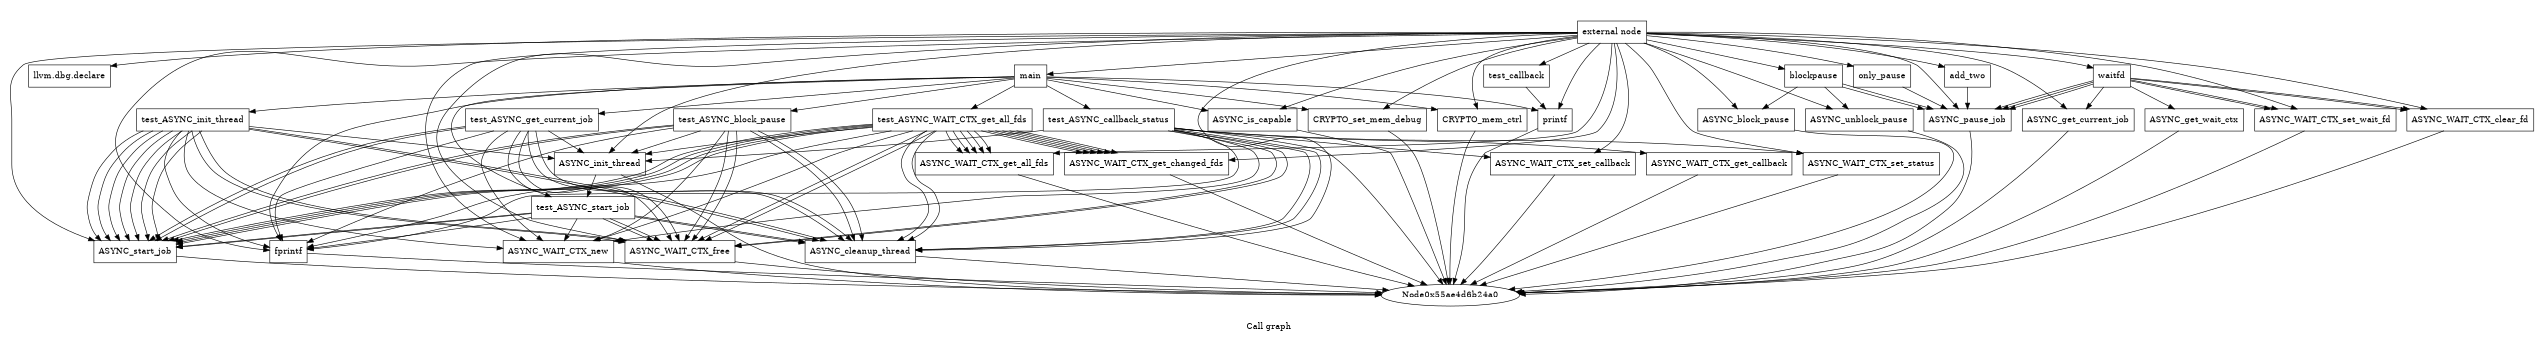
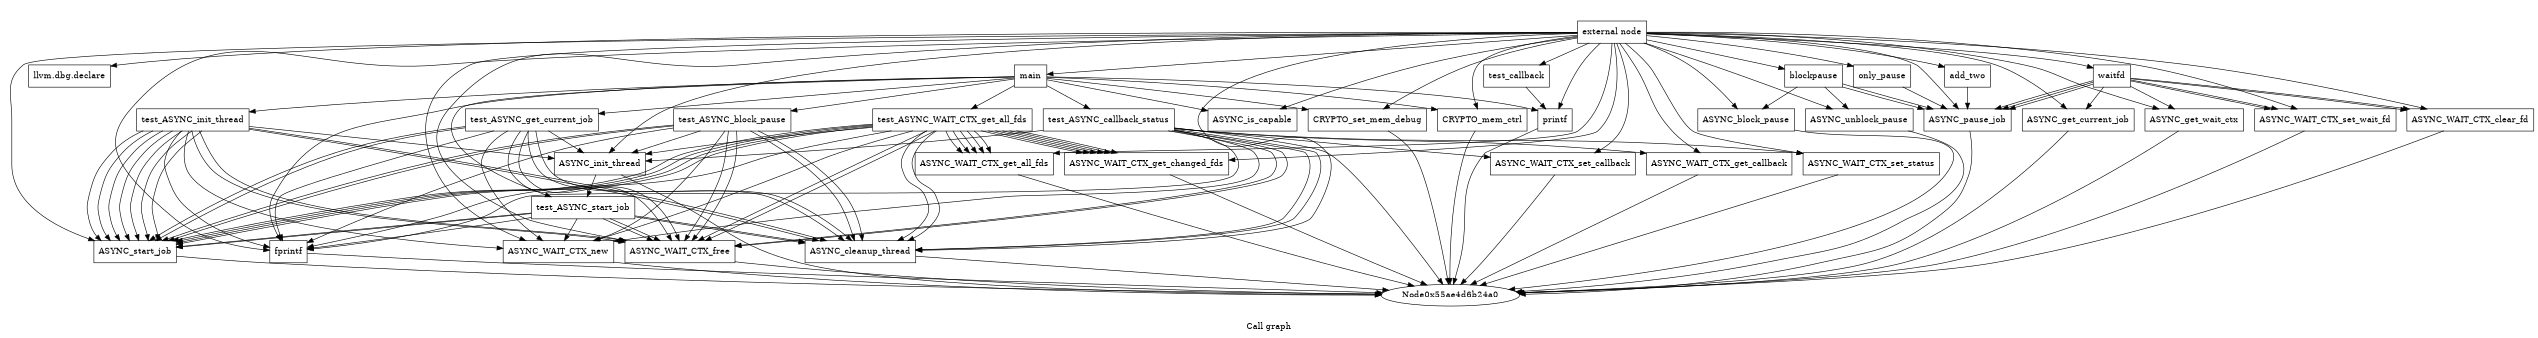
none -> (1980, 57)
none -> (1652, 100)
(1400, 171) -> none
